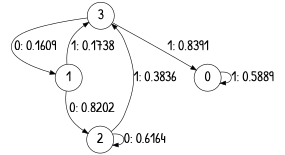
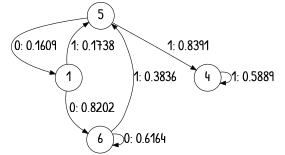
(101, 16) -> (101, 16)
(208, 78) -> (208, 78)
(100, 140) -> (100, 140)
